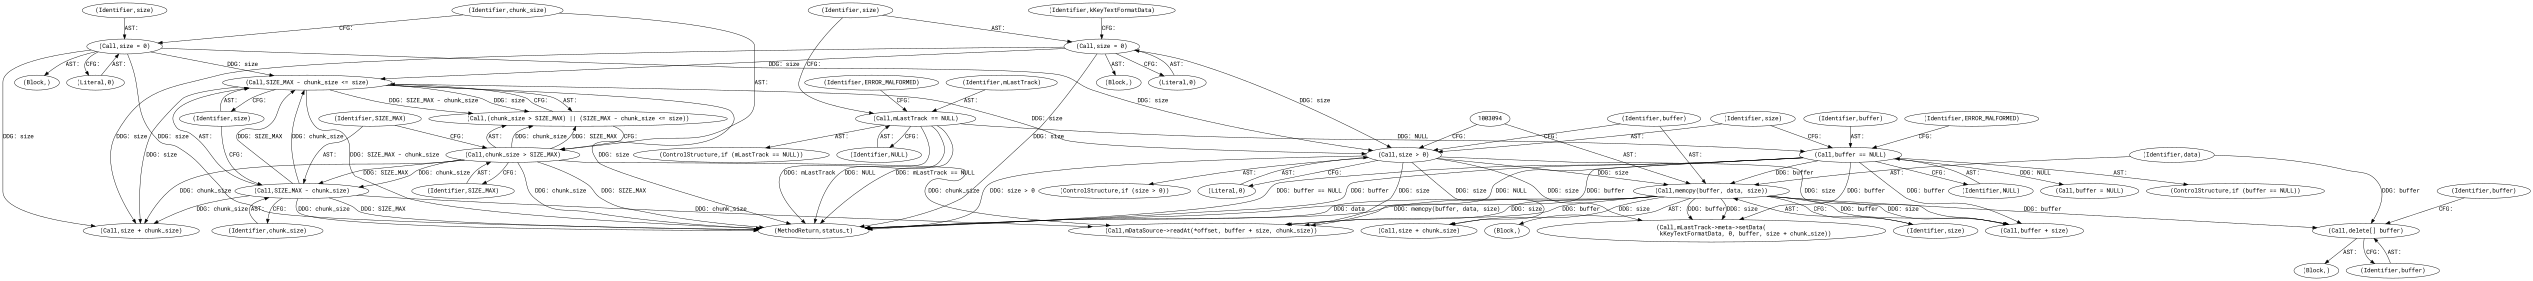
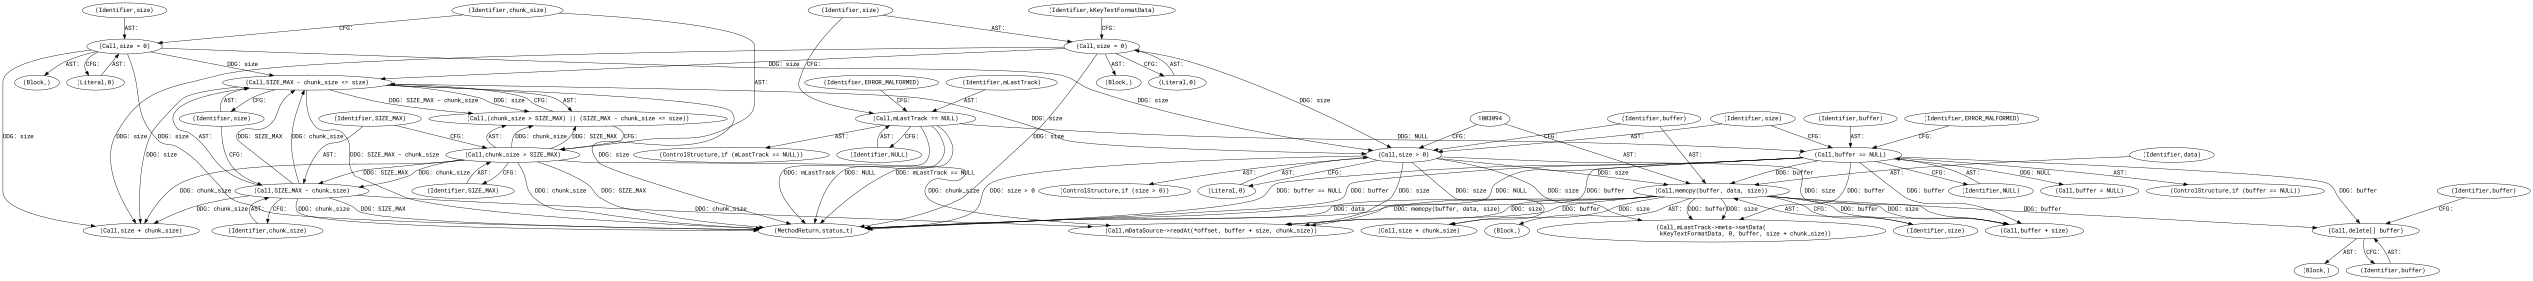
(2318, 164) -> (2138, 168)
